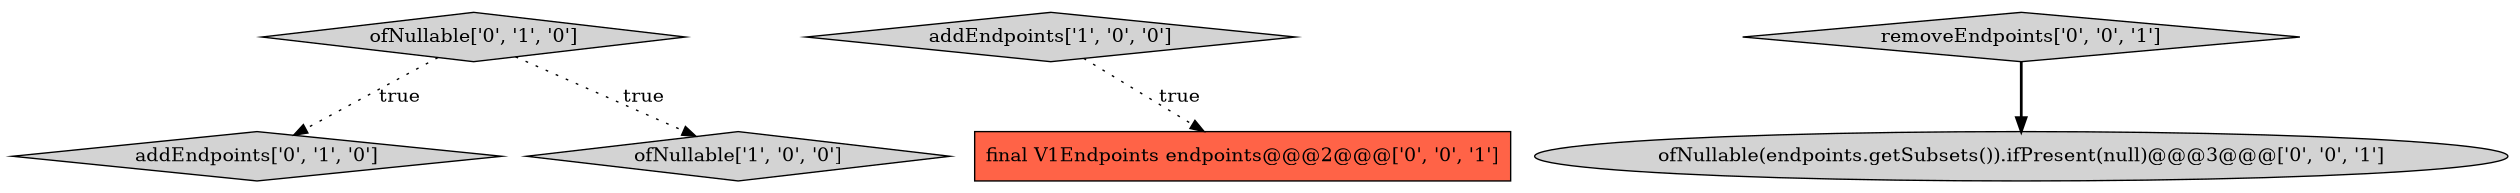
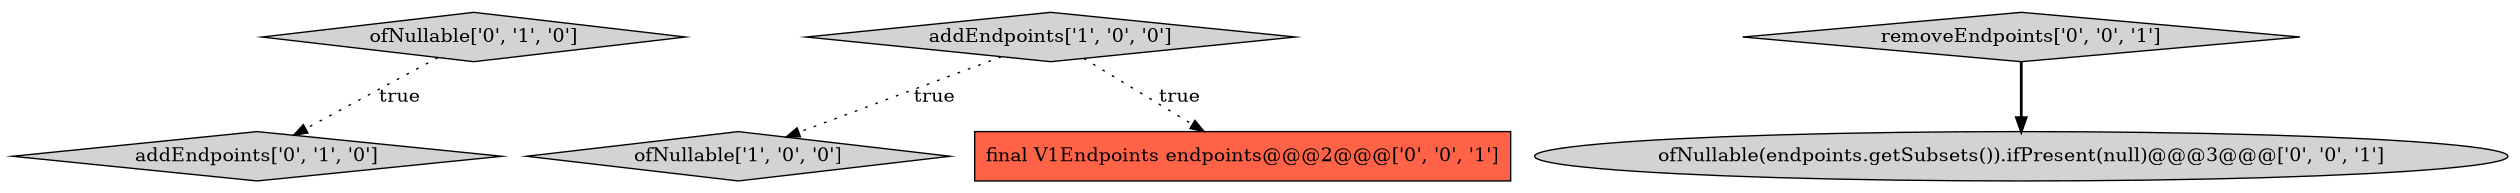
(599, 94) -> (900, 95)
